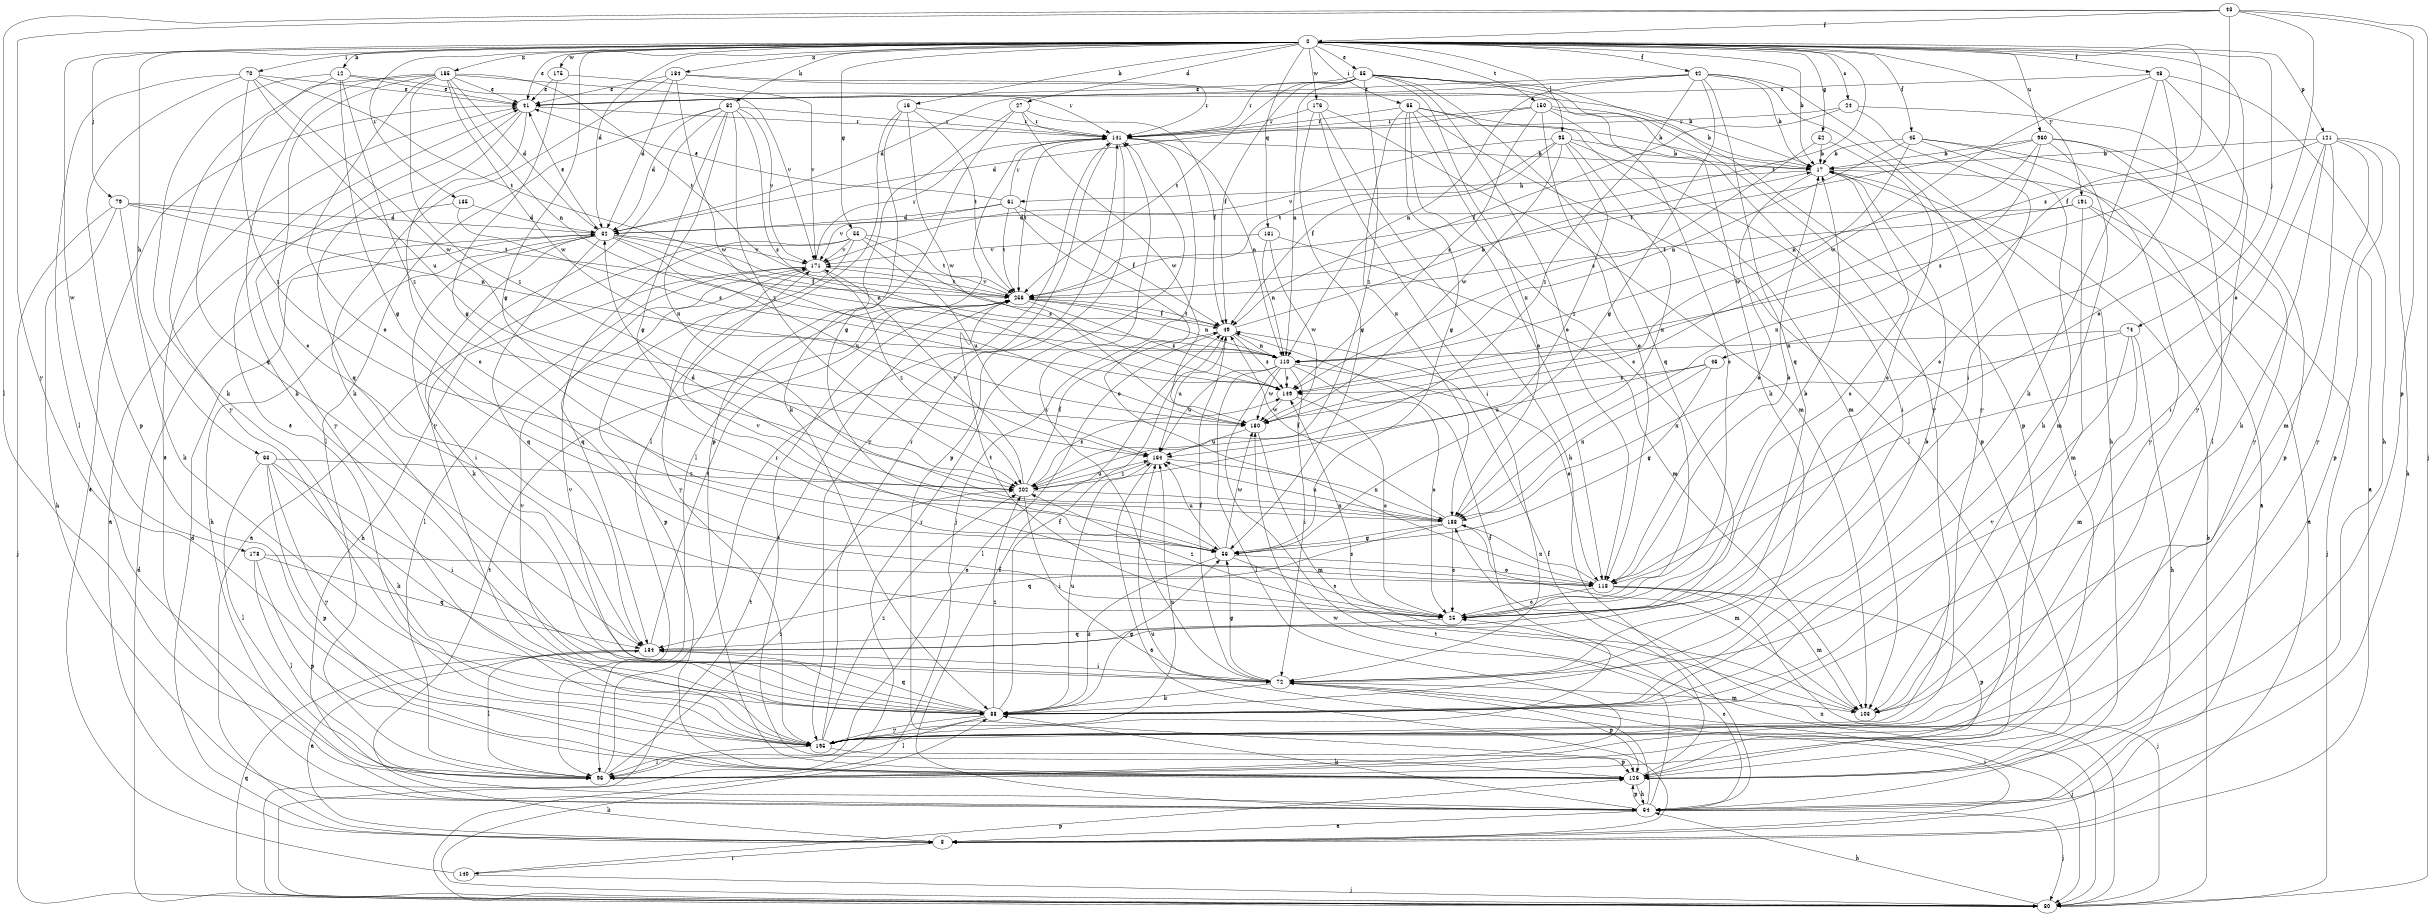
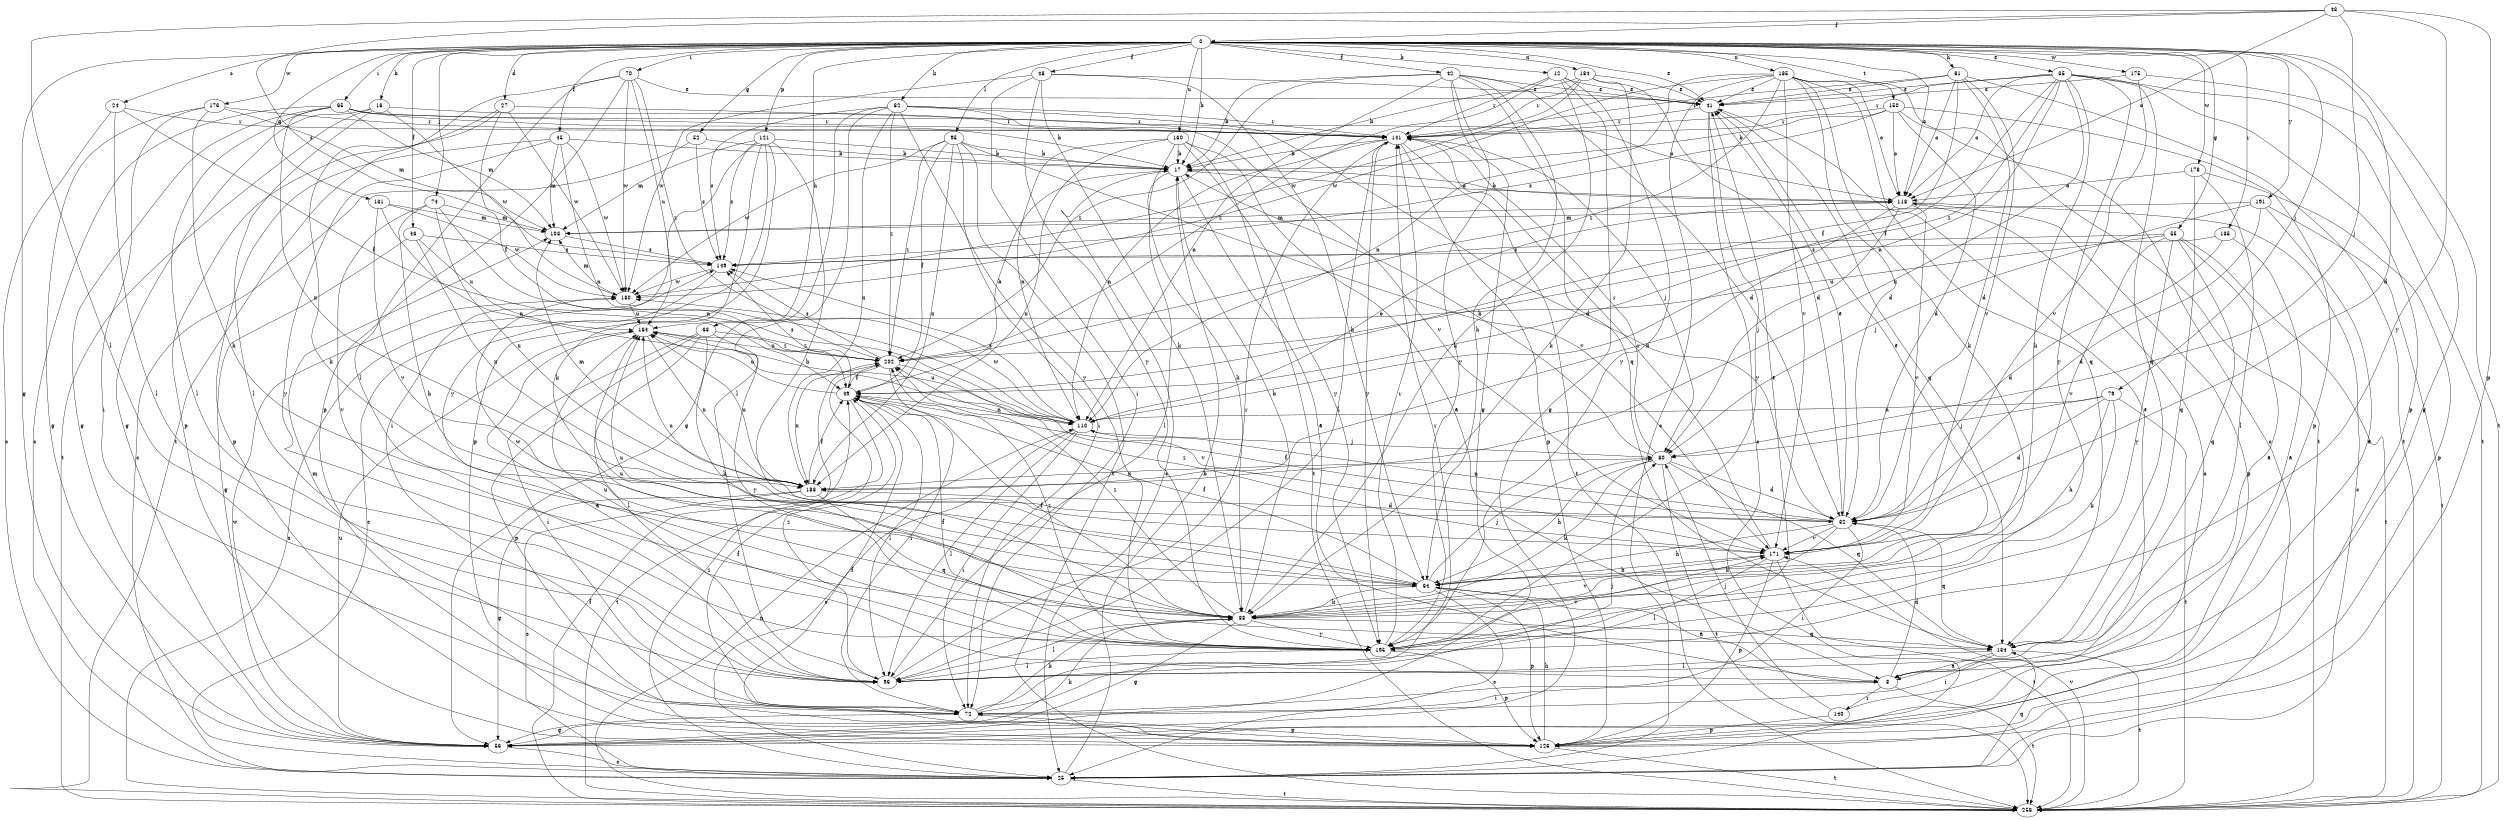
(2042, 138) -> (1178, 138)
(1437, 187) -> (1583, 43)
(1436, 634) -> (1352, 442)
